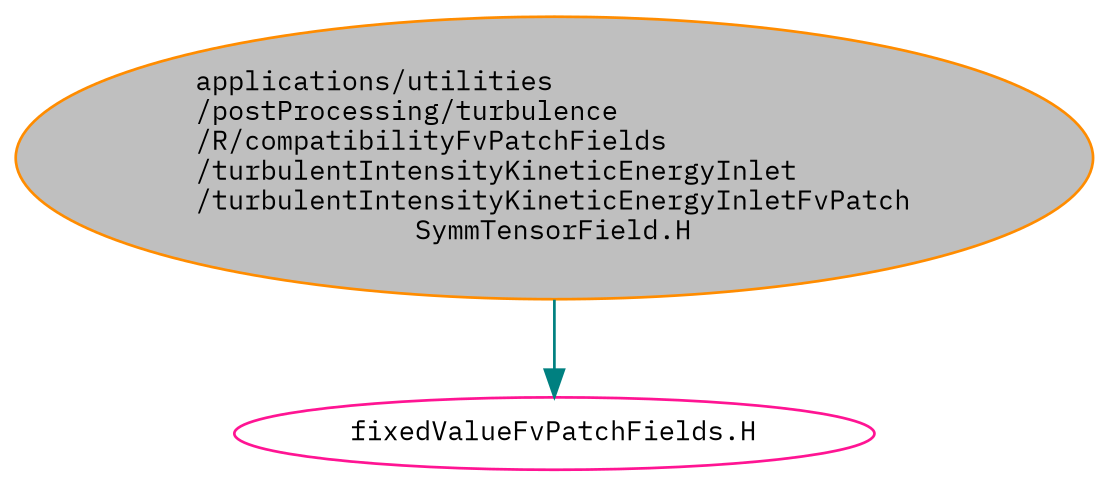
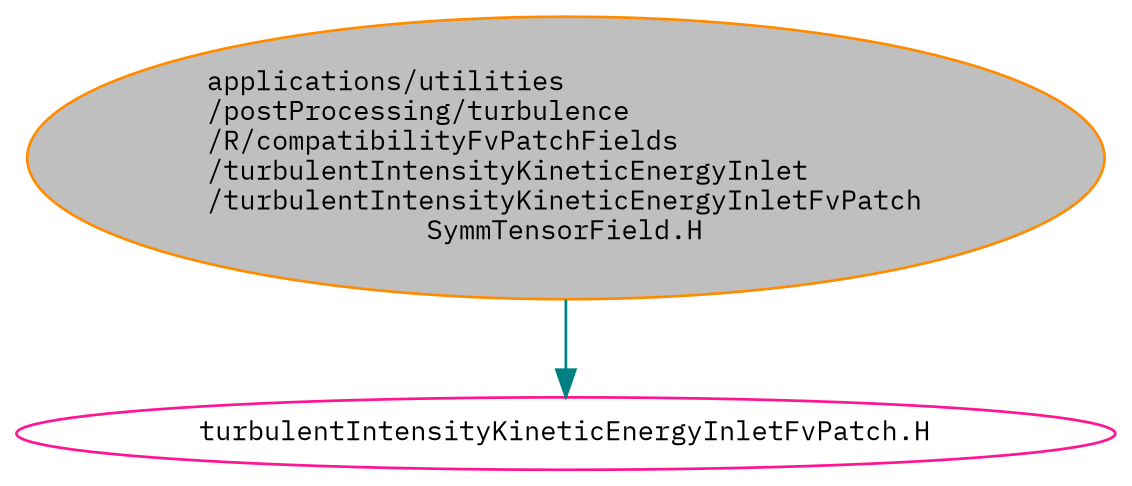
(554, 434) -> (566, 434)
